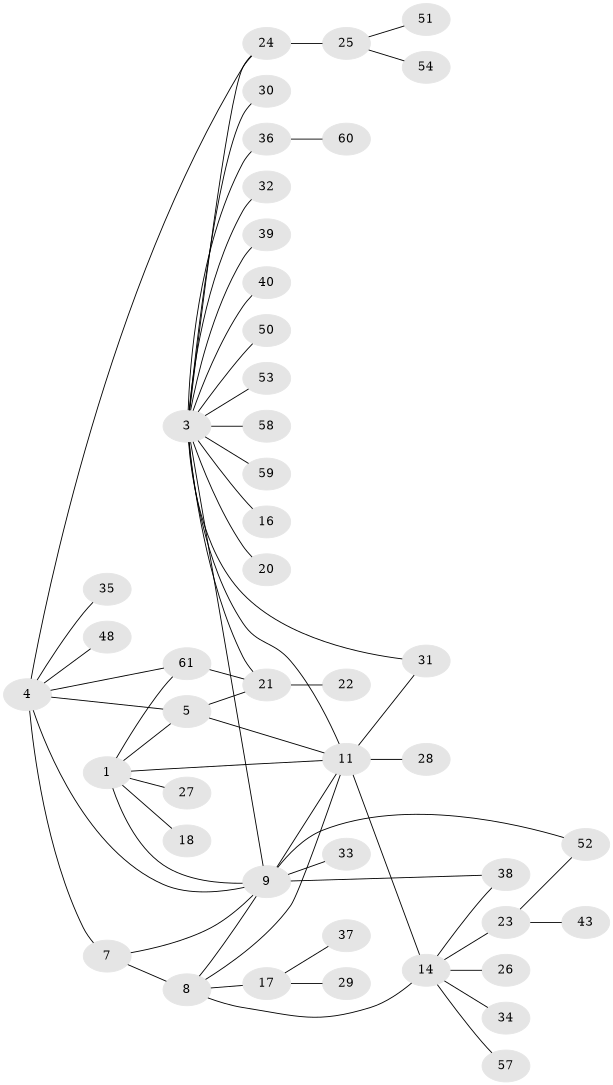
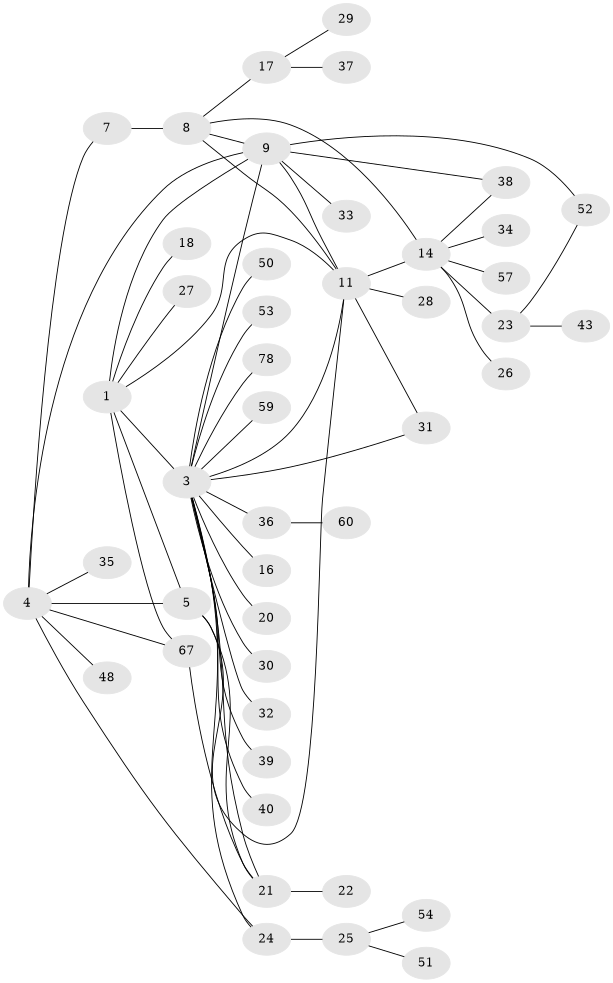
(267, 426) -> (267, 360)
none -> (147, 440)
(187, 664) -> (187, 651)
(197, 934) -> none
